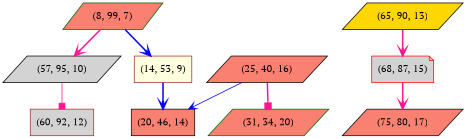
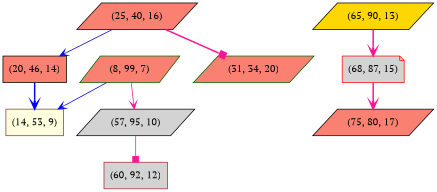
(90, 40) -> (132, 92)
(135, 40) -> (86, 94)
(163, 92) -> (35, 92)
